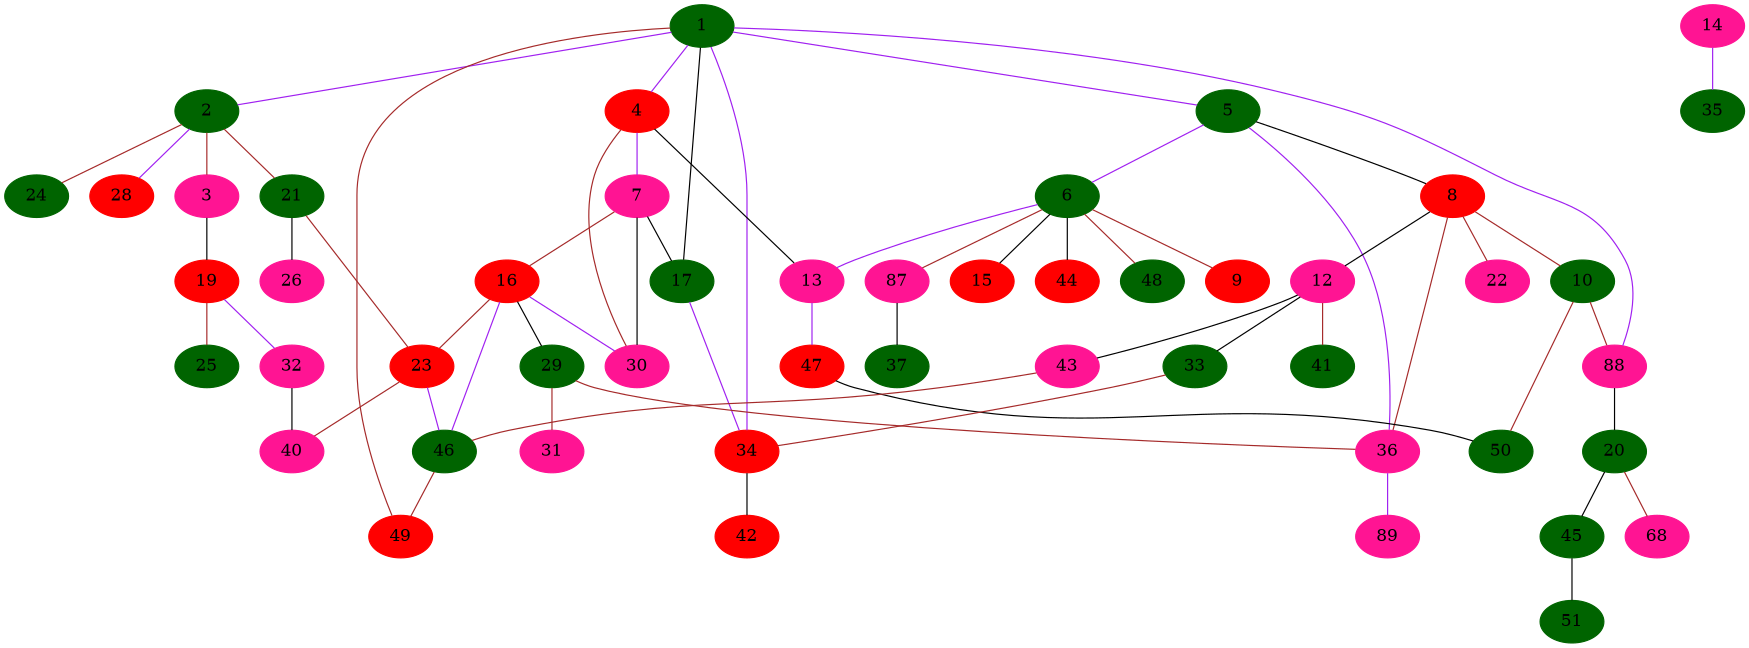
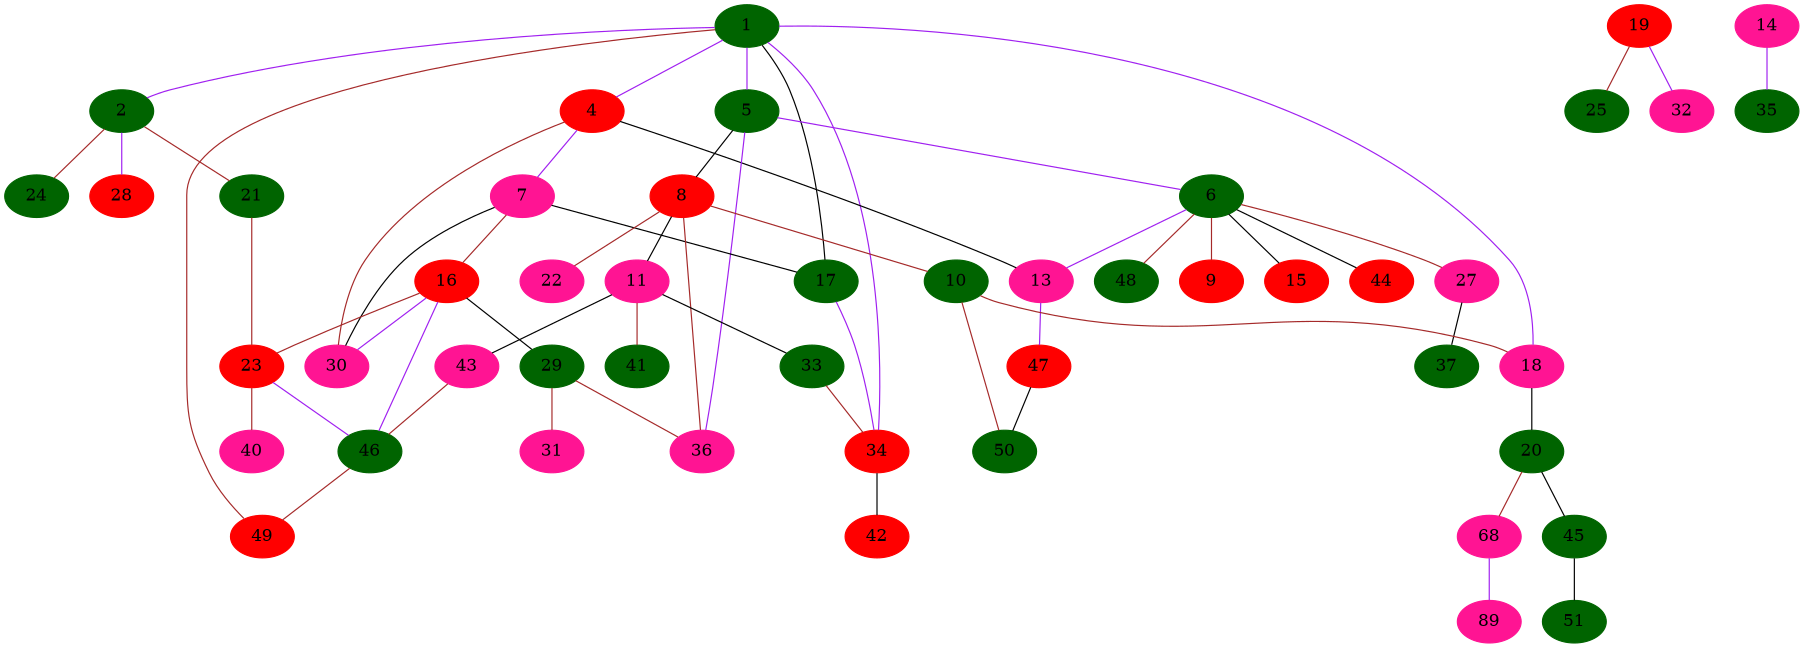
(207, 196) -> none
(292, 281) -> none
(897, 281) -> (1467, 281)
(1323, 281) -> (637, 281)
(1615, 366) -> (1532, 366)
(292, 409) -> none
(1388, 494) -> (1489, 579)
